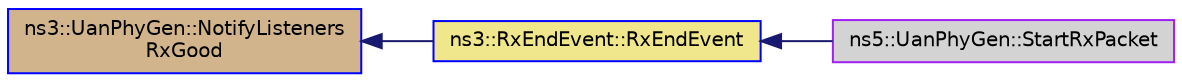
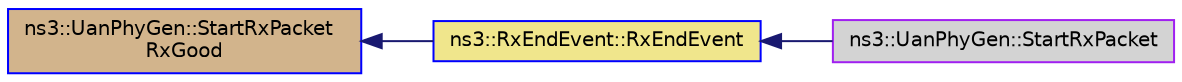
(185, 41) -> (185, 41)
(1003, 41) -> (1003, 41)
